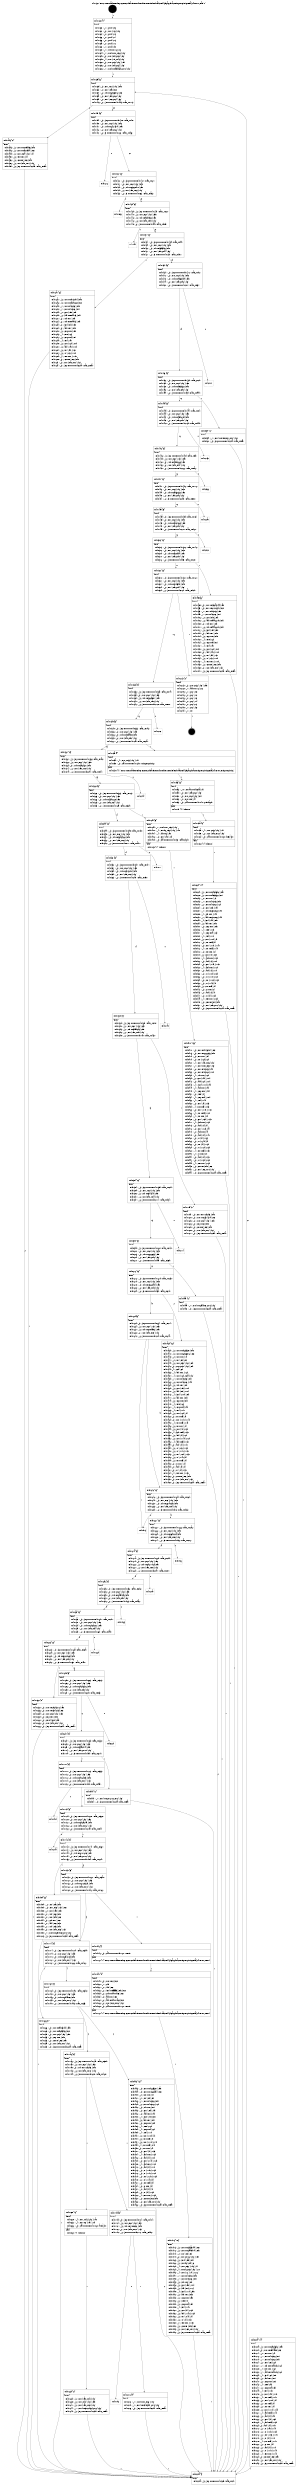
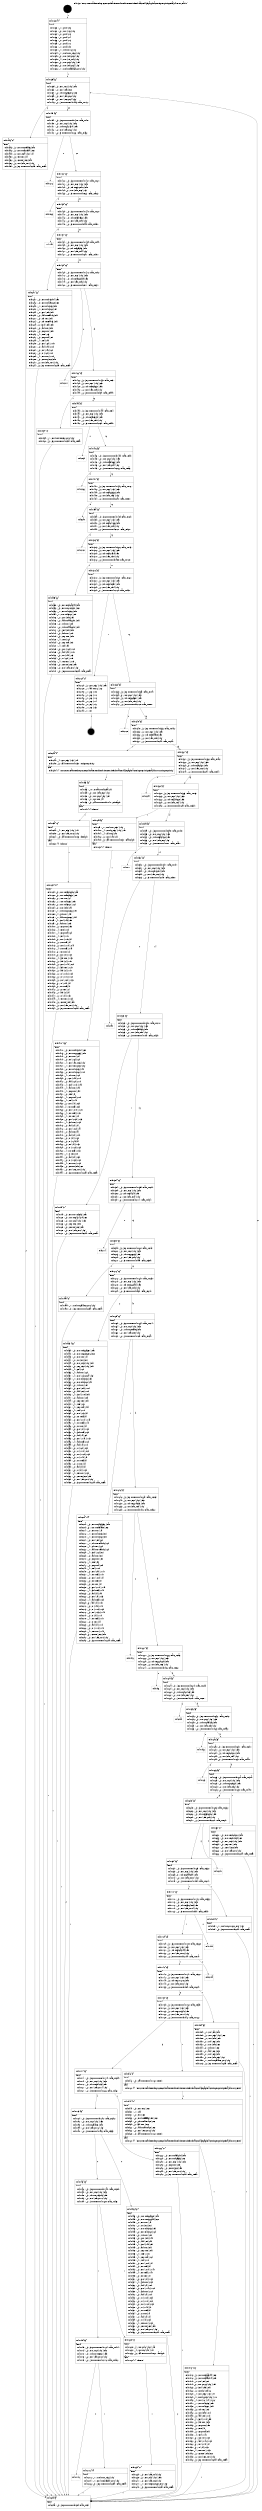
(139, 1433) -> (119, 1426)
